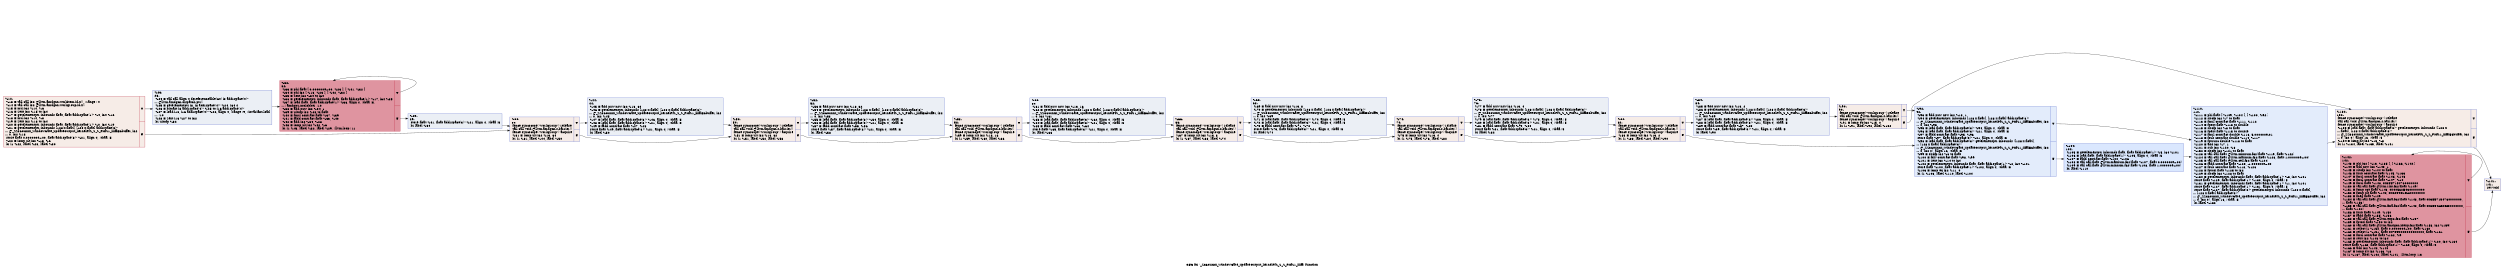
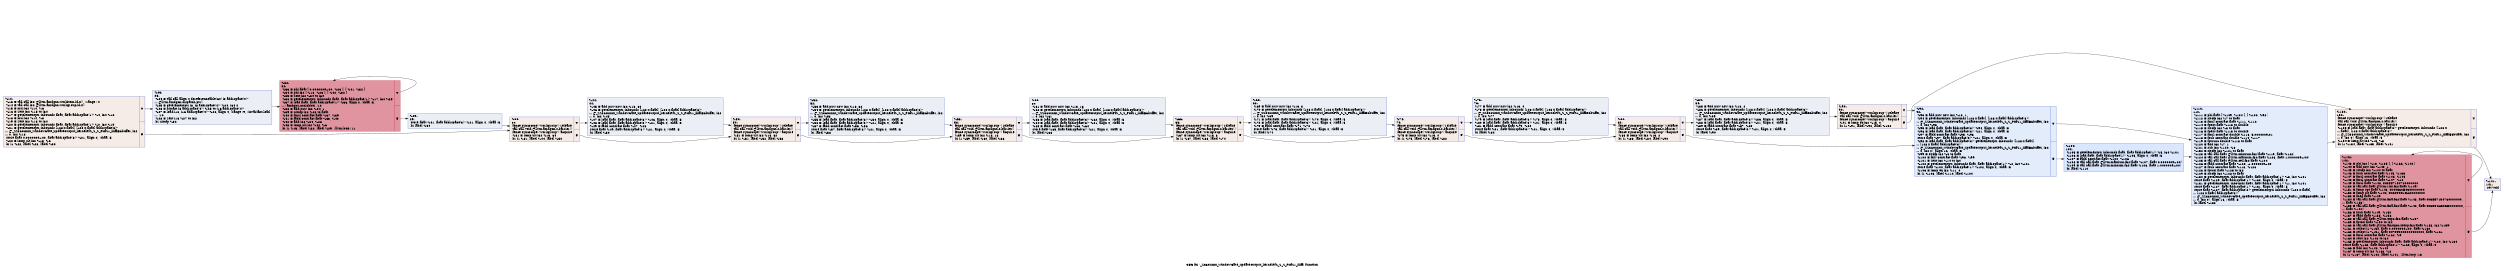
(74, 122) -> (74, 122)
